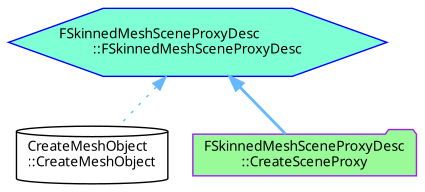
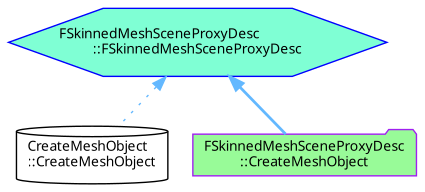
(305, 155) -> (305, 155)
